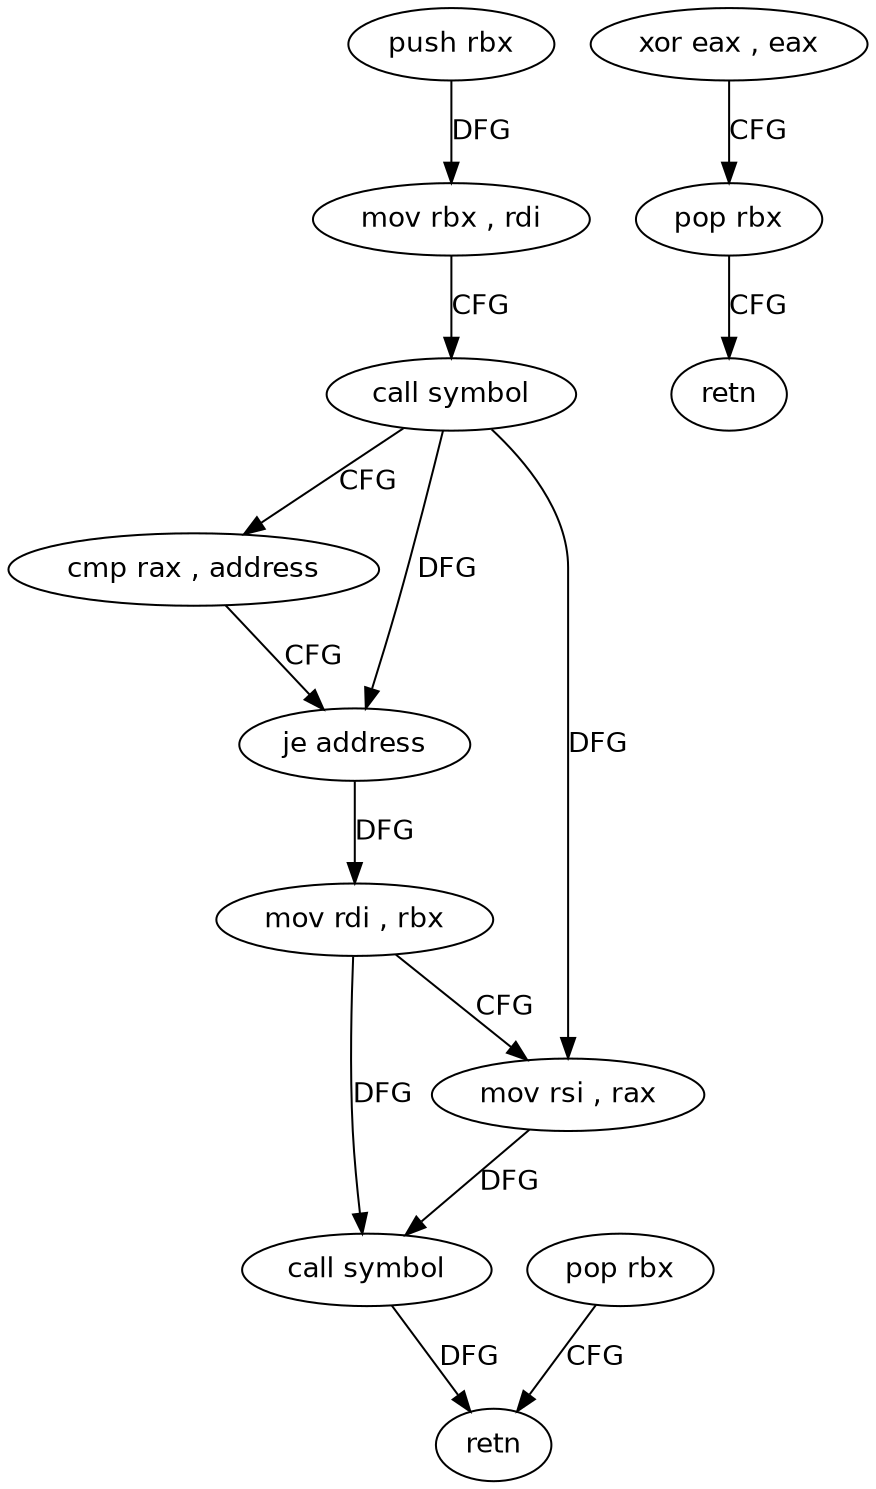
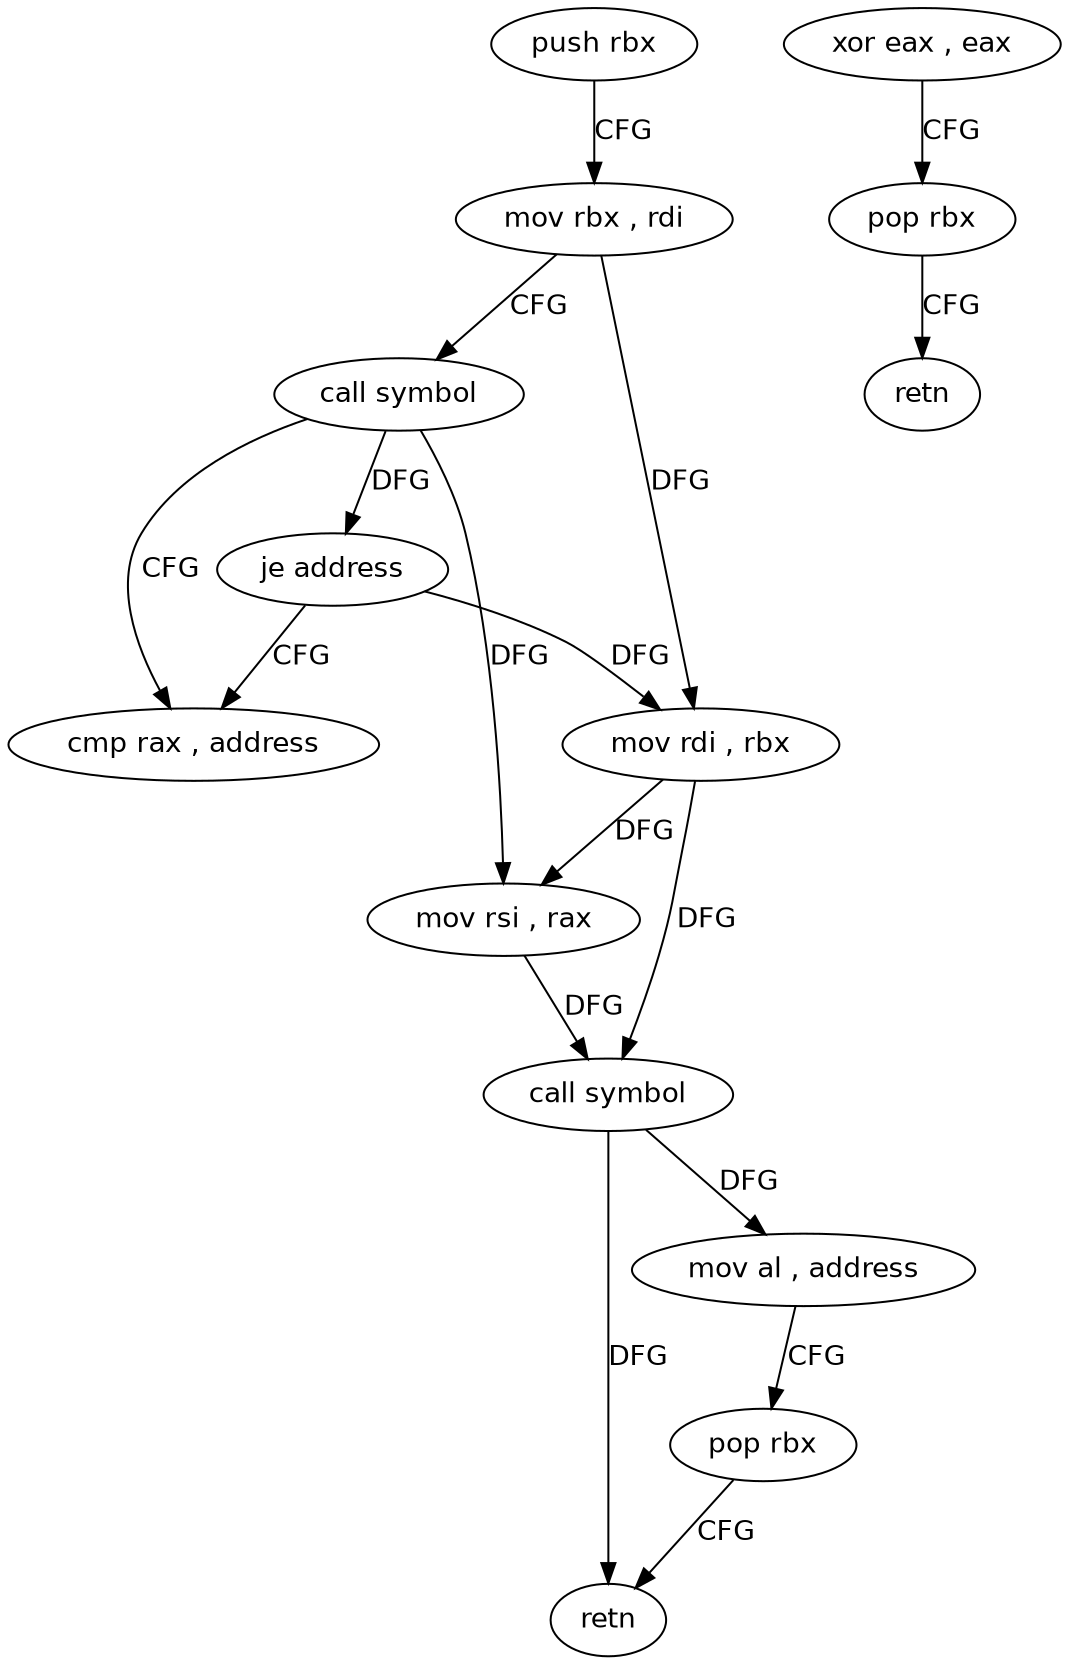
(482, 132) -> (623, 132)
none -> (646, 472)
(268, 650) -> (270, 649)
(505, 1007) -> (645, 832)
none -> (804, 1270)
